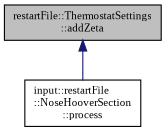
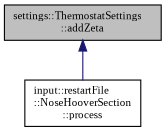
(83, 23) -> (83, 23)
